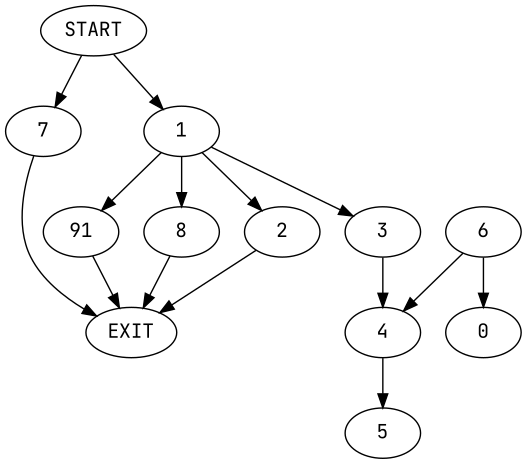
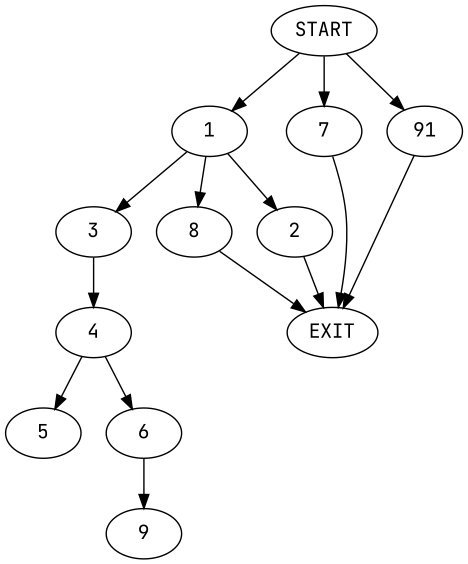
(137, 177) -> (370, 77)
(438, 277) -> (116, 377)
(483, 333) -> (144, 534)
